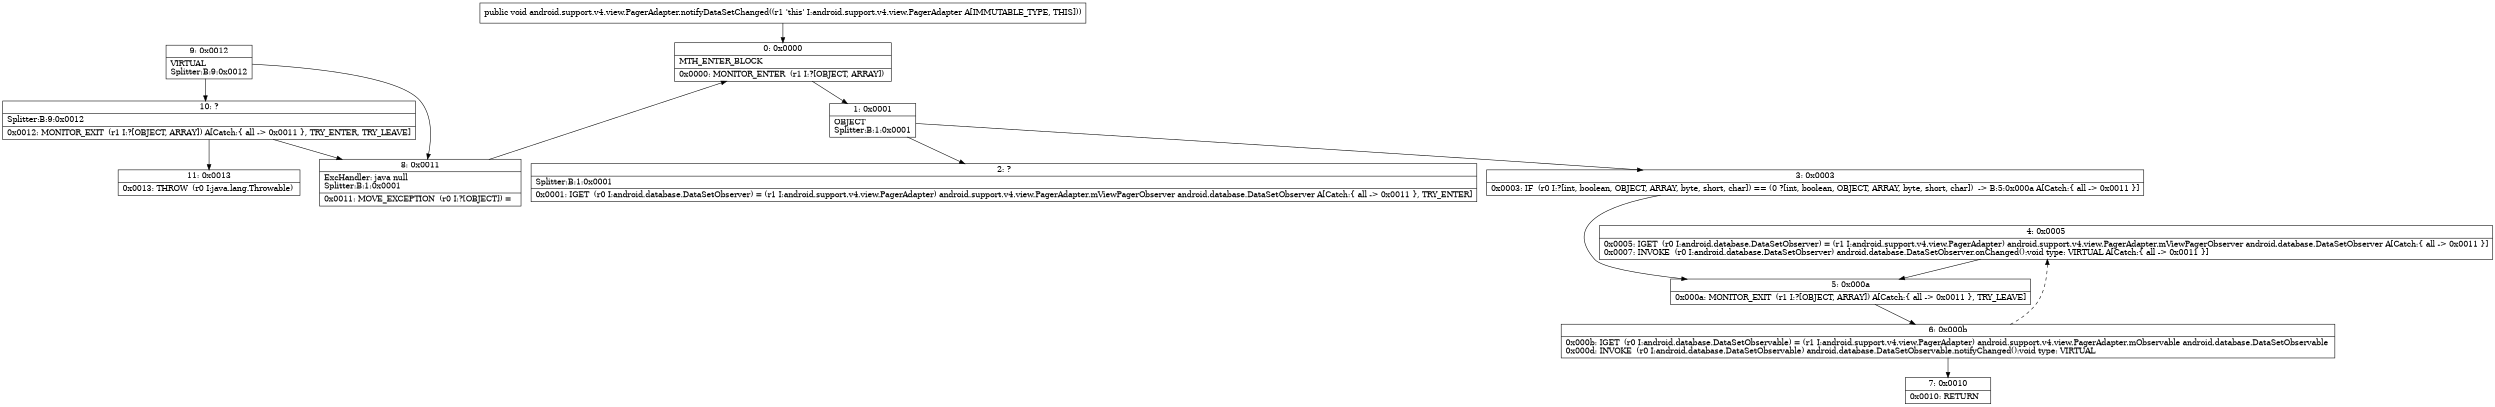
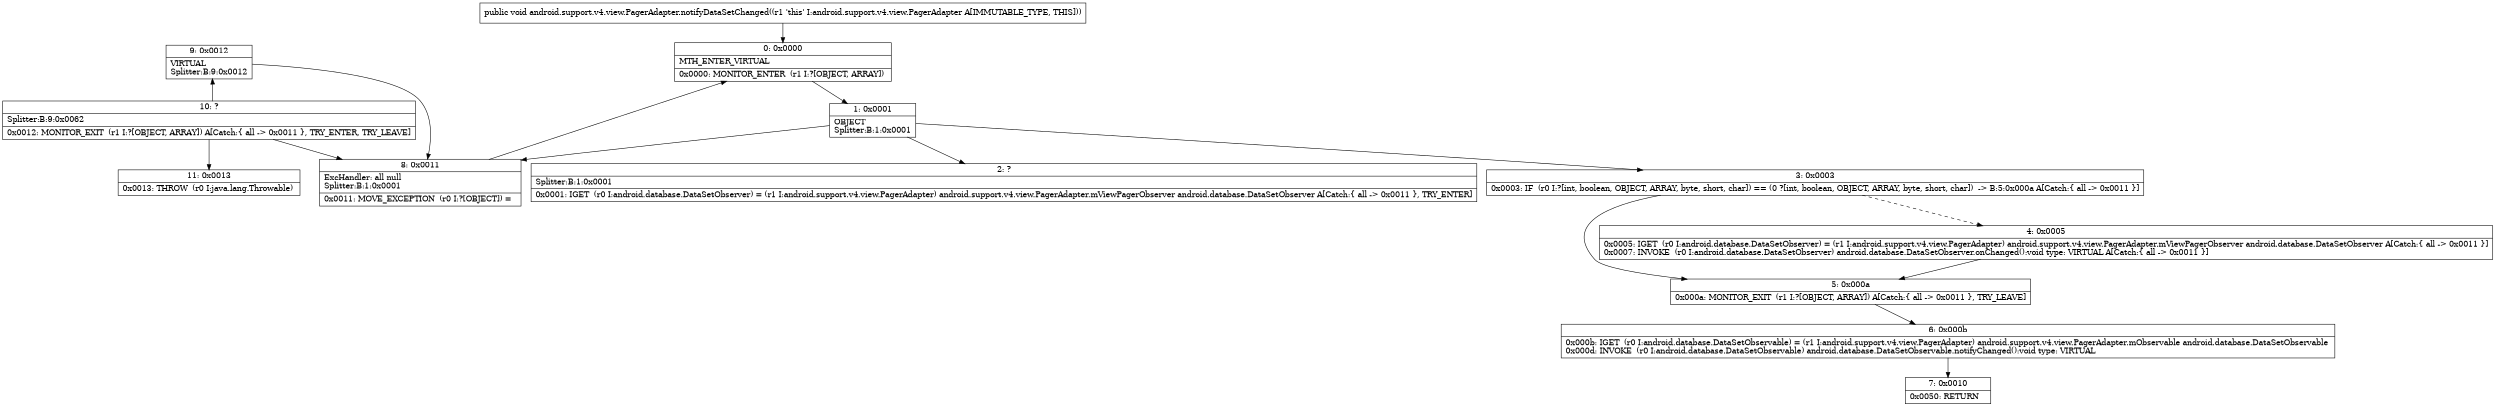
(721, 62) -> (724, 62)
(205, 87) -> (213, 93)
(46, 120) -> (46, 120)
none -> (678, 142)
(366, 178) -> (363, 178)
(2038, 301) -> (1920, 210)
(1948, 397) -> (1948, 397)
